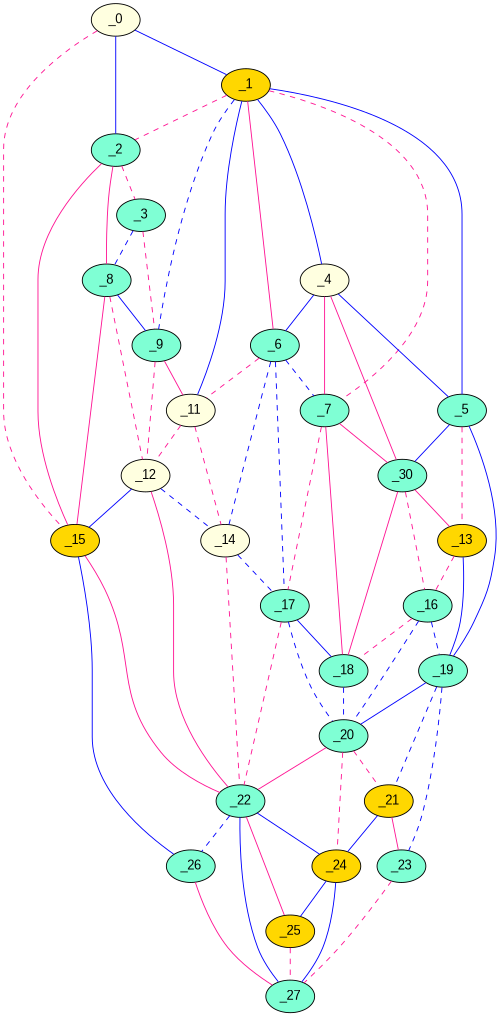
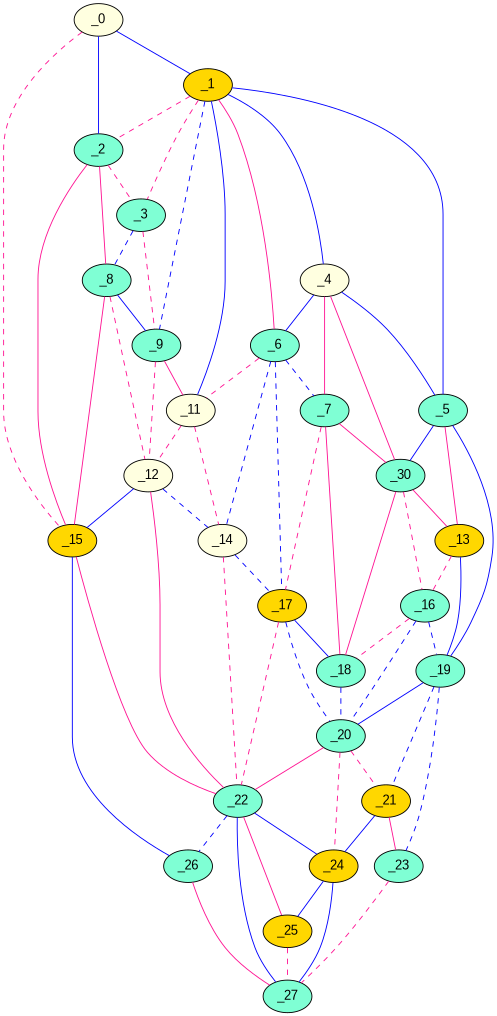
(428, 216) -> (171, 149)
(462, 476) -> (451, 476)
(285, 606) -> (282, 606)
